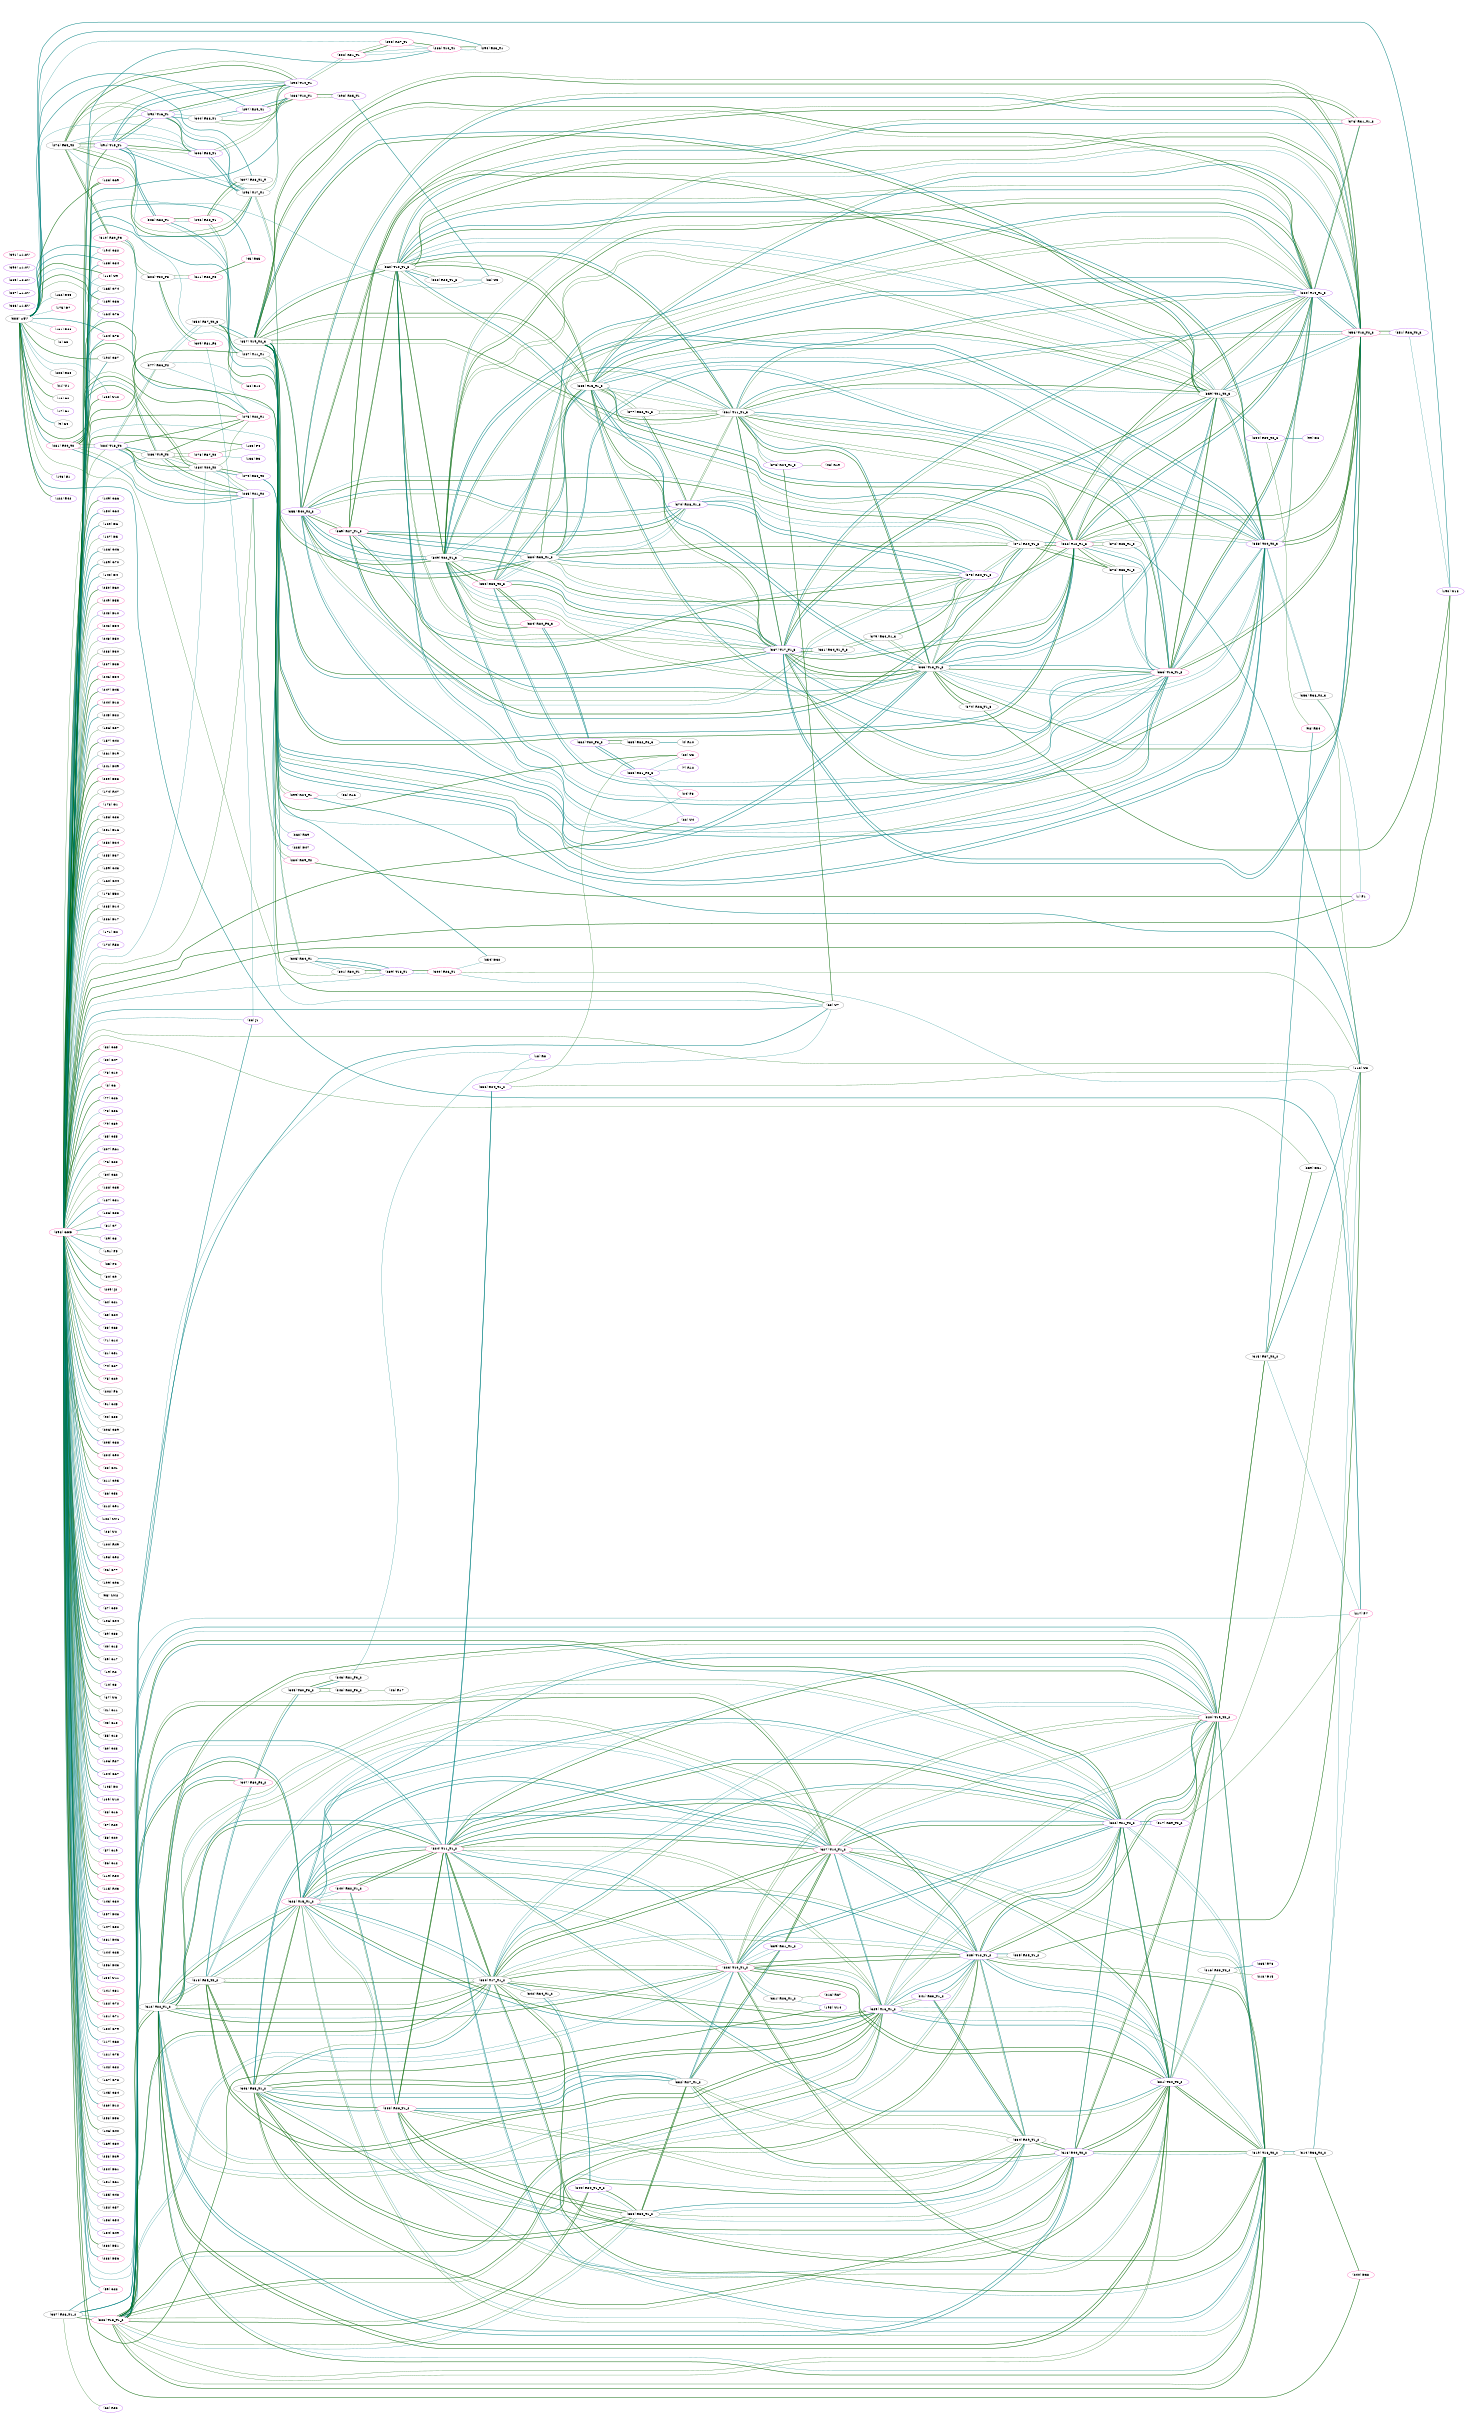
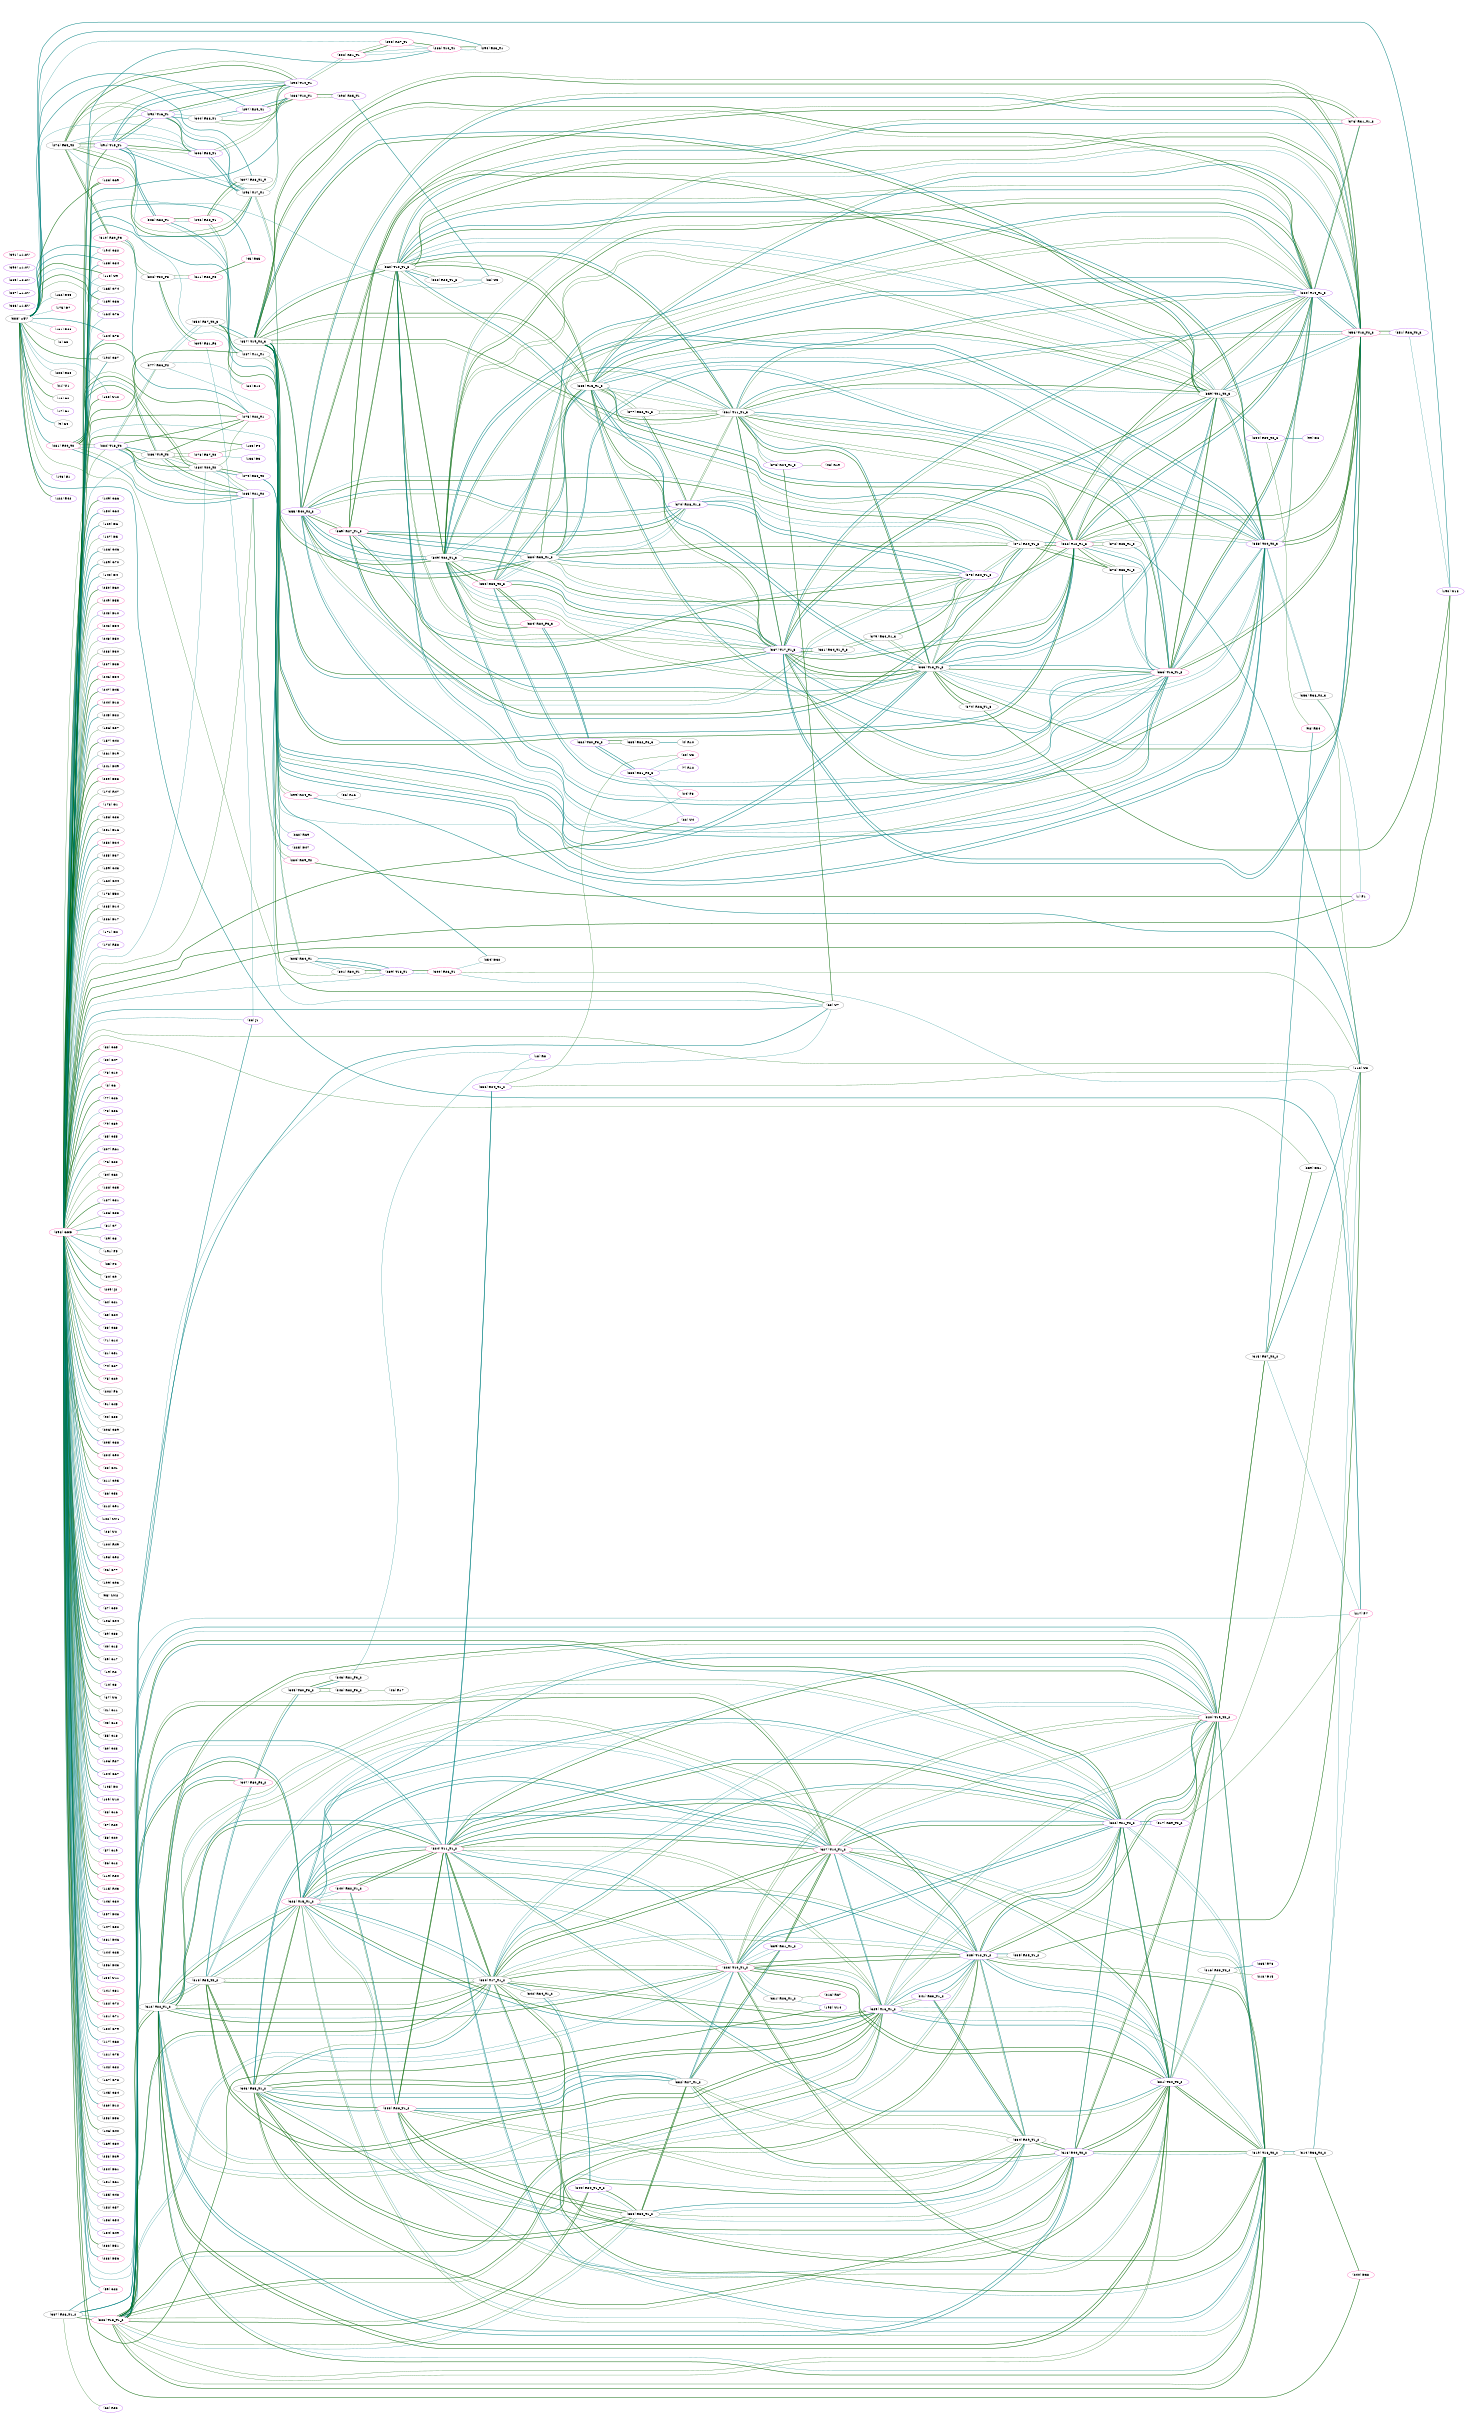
(174, 385) -> none
(82, 1213) -> (82, 1213)
